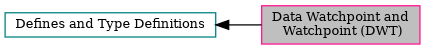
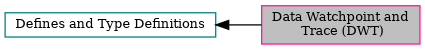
(341, 25) -> (341, 25)
